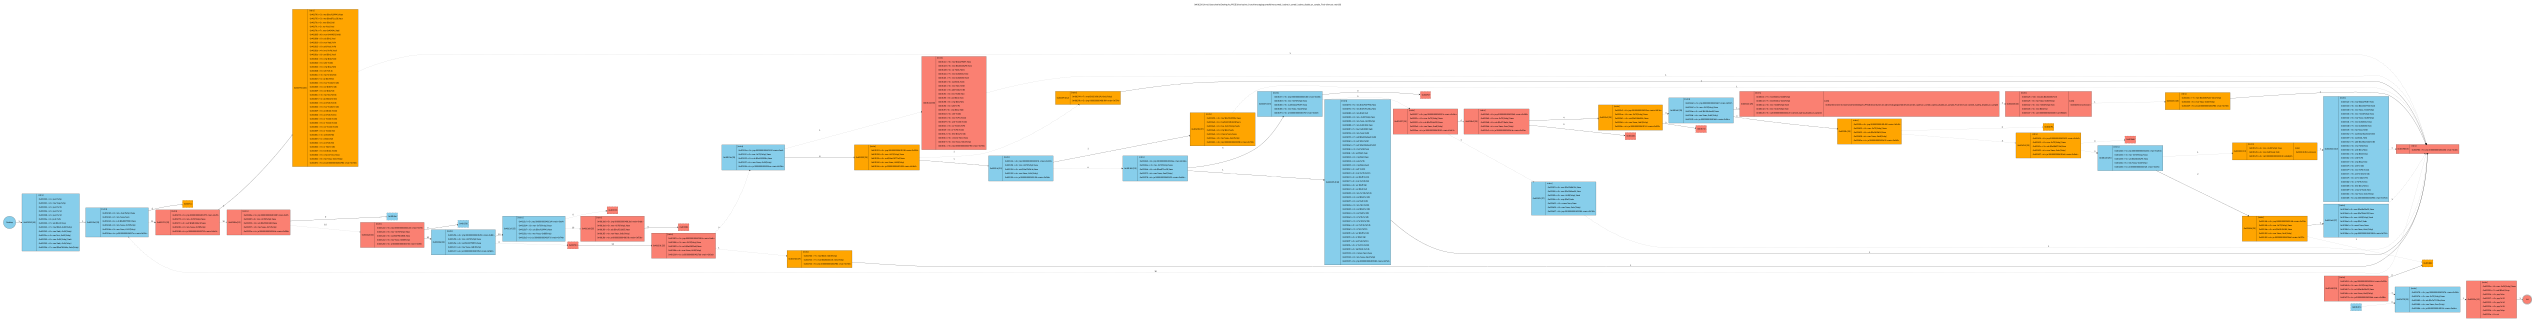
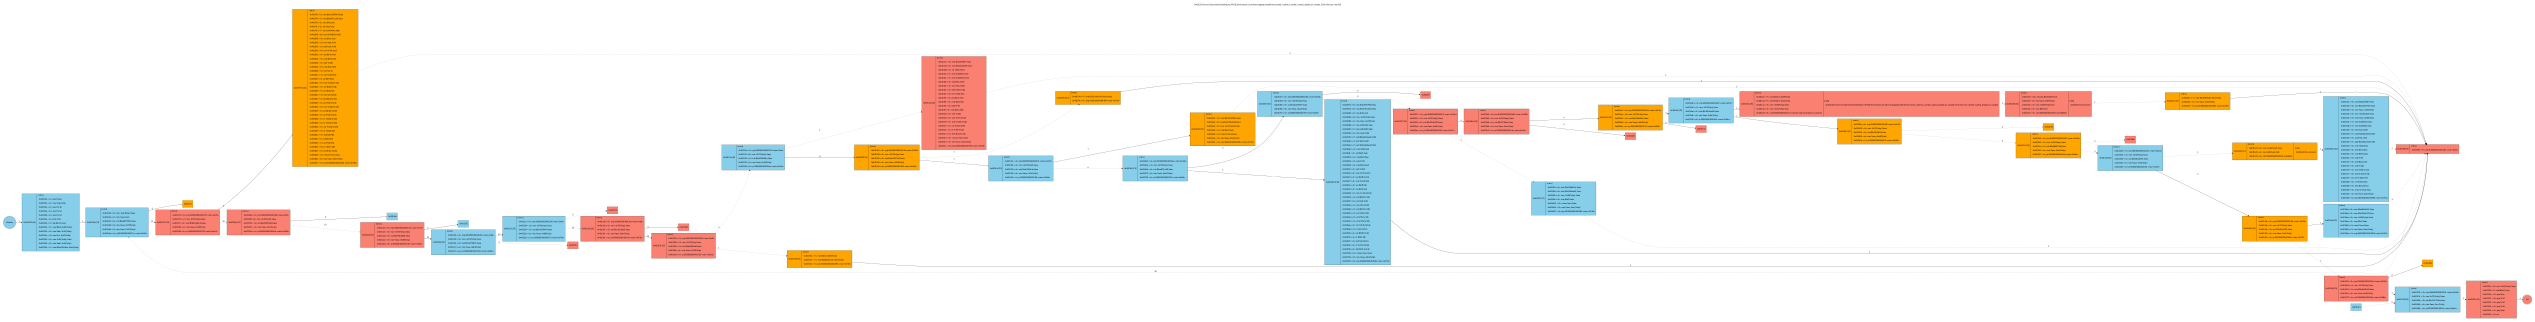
(615, 245) -> (648, 237)
(2361, 249) -> (2315, 258)
